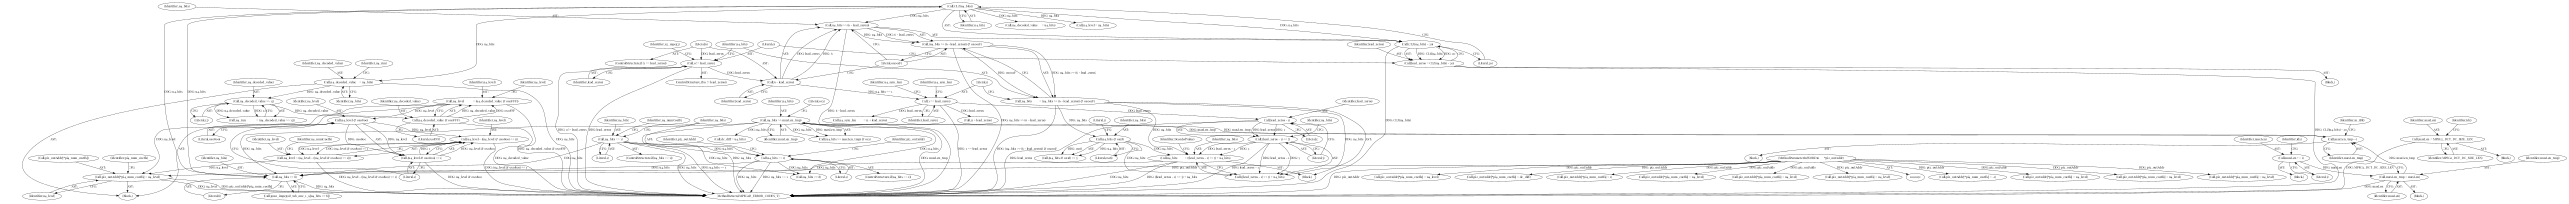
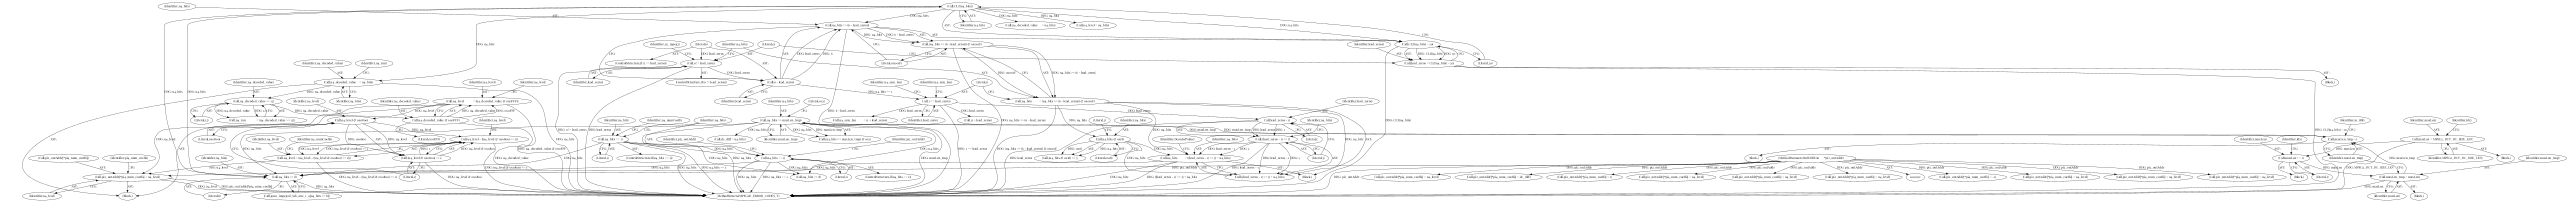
(840, 73) -> (620, 46)
(432, 130) -> none
none -> (2361, 144)
